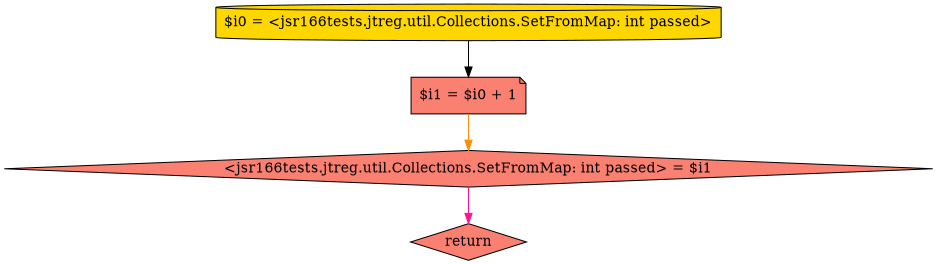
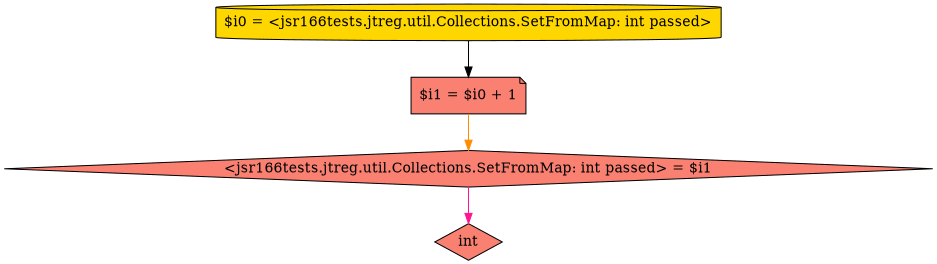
(469, 242) -> (469, 242)
